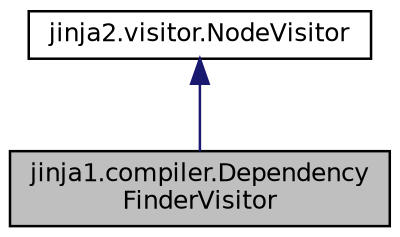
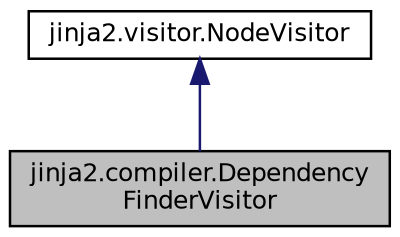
(200, 189) -> (200, 189)
